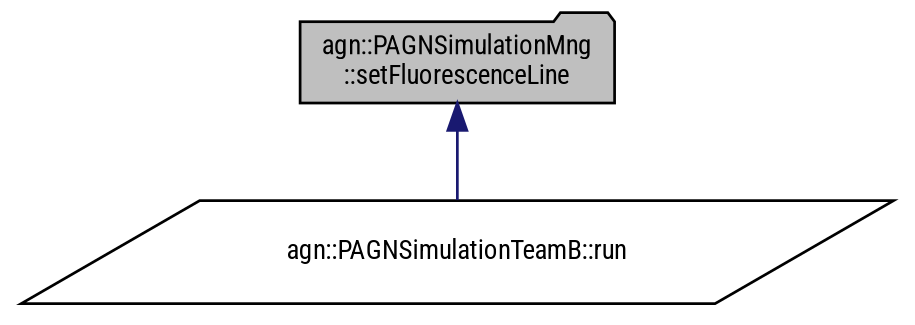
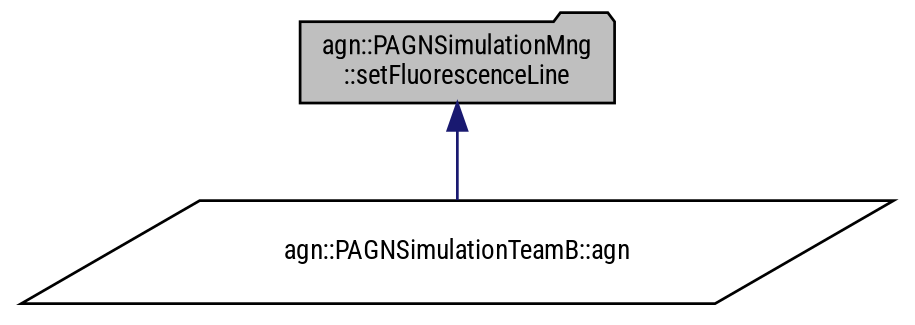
(457, 252) -> (457, 252)
